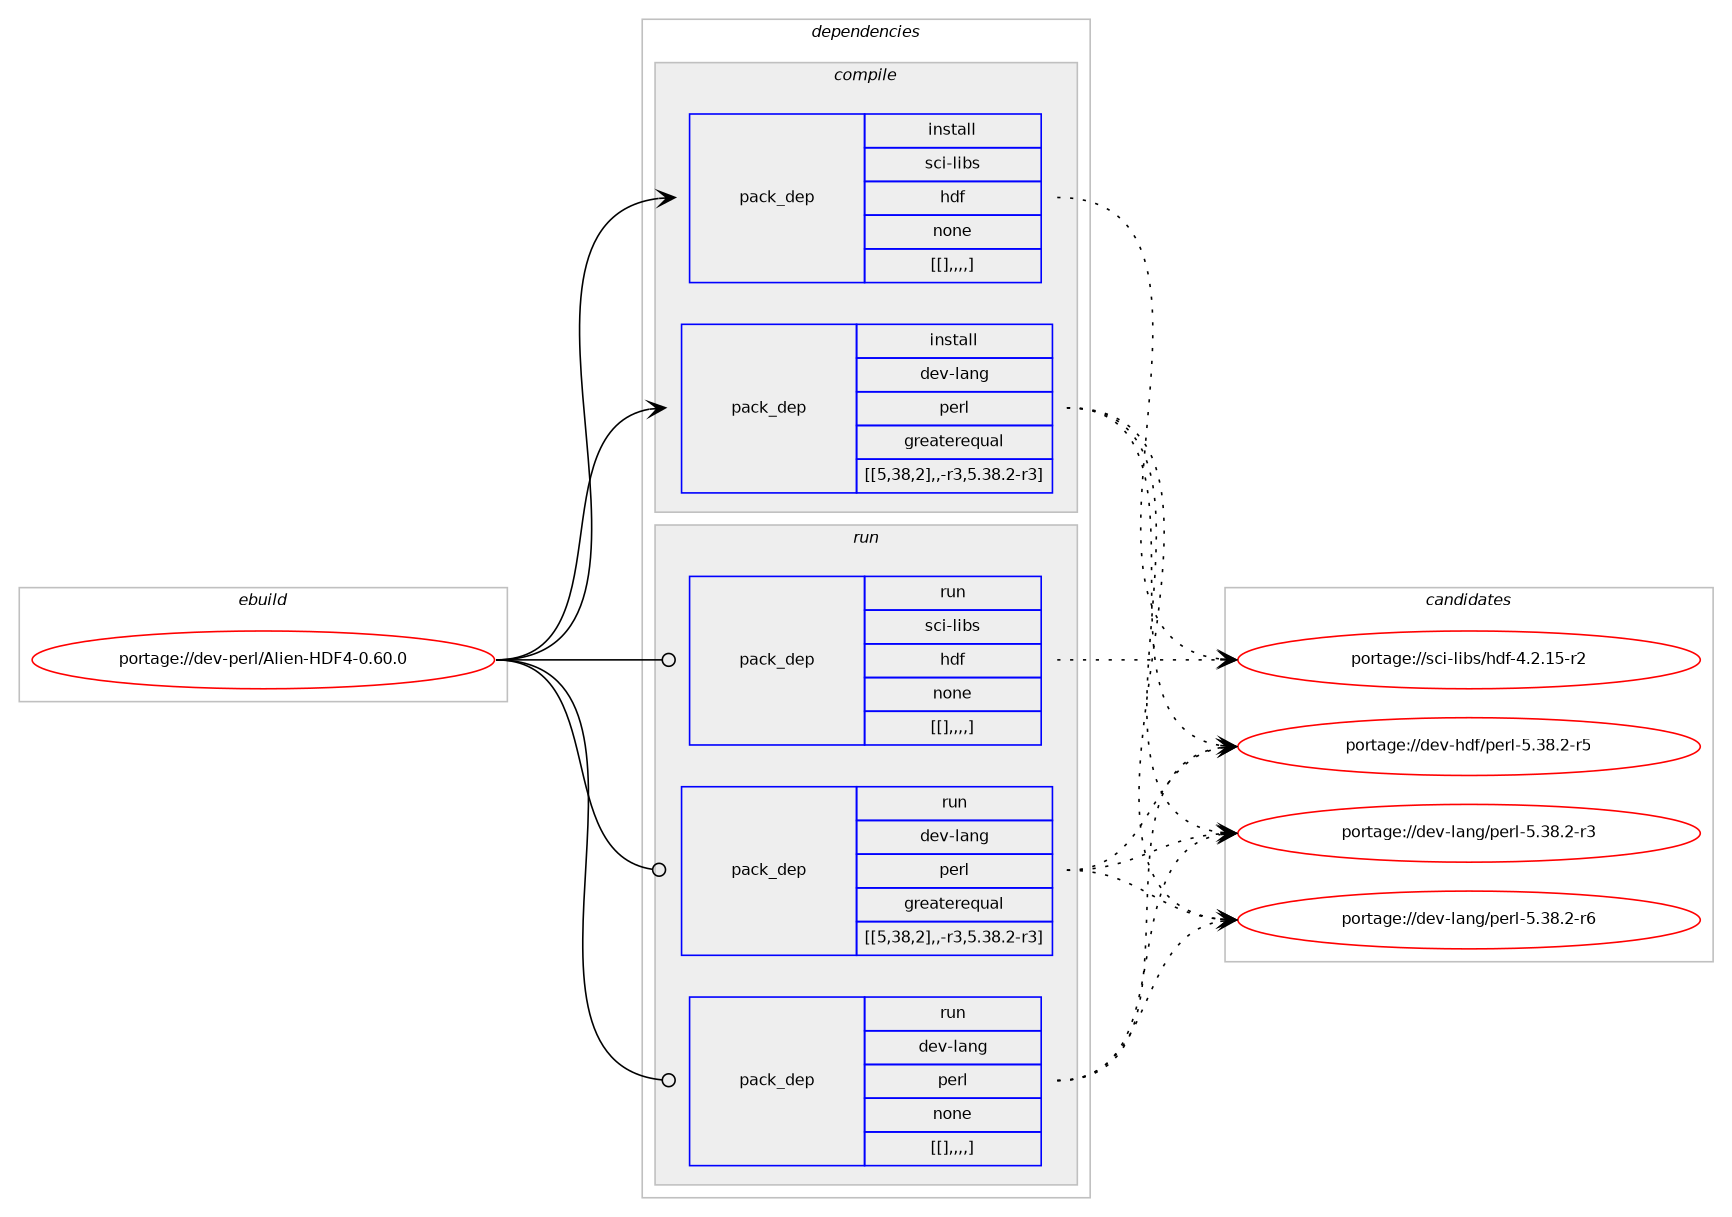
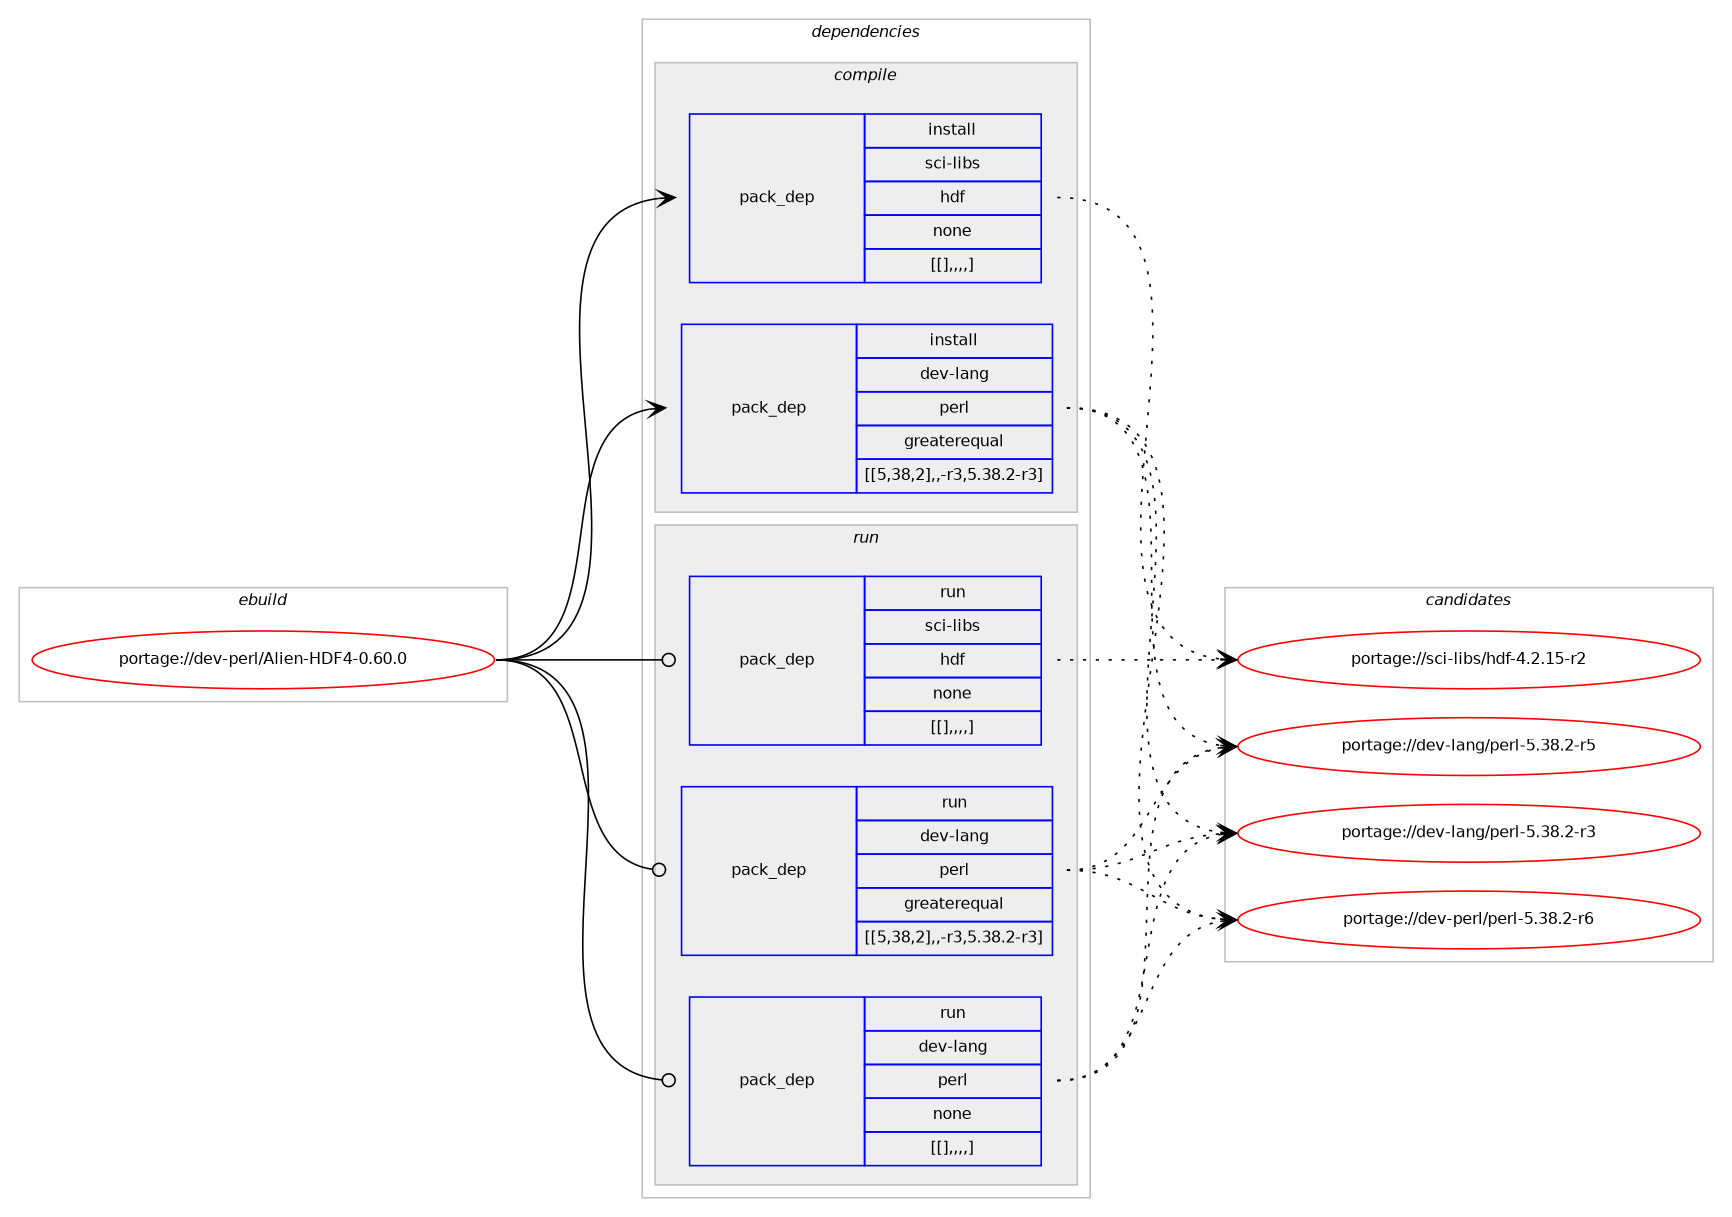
(1469, 747) -> (1469, 747)
(1469, 920) -> (1469, 920)
